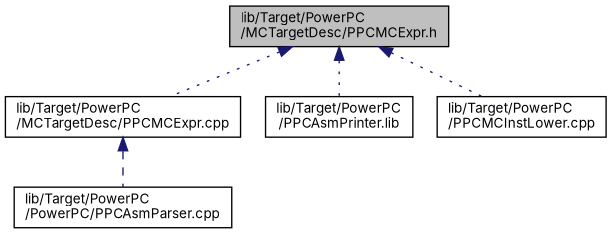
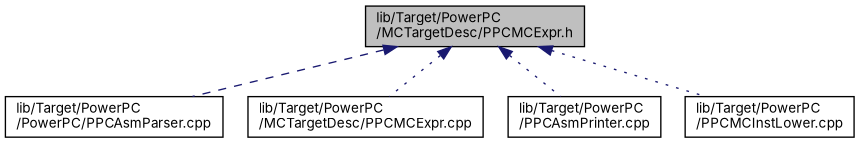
(339, 117) -> (584, 117)
(123, 169) -> (288, 73)
